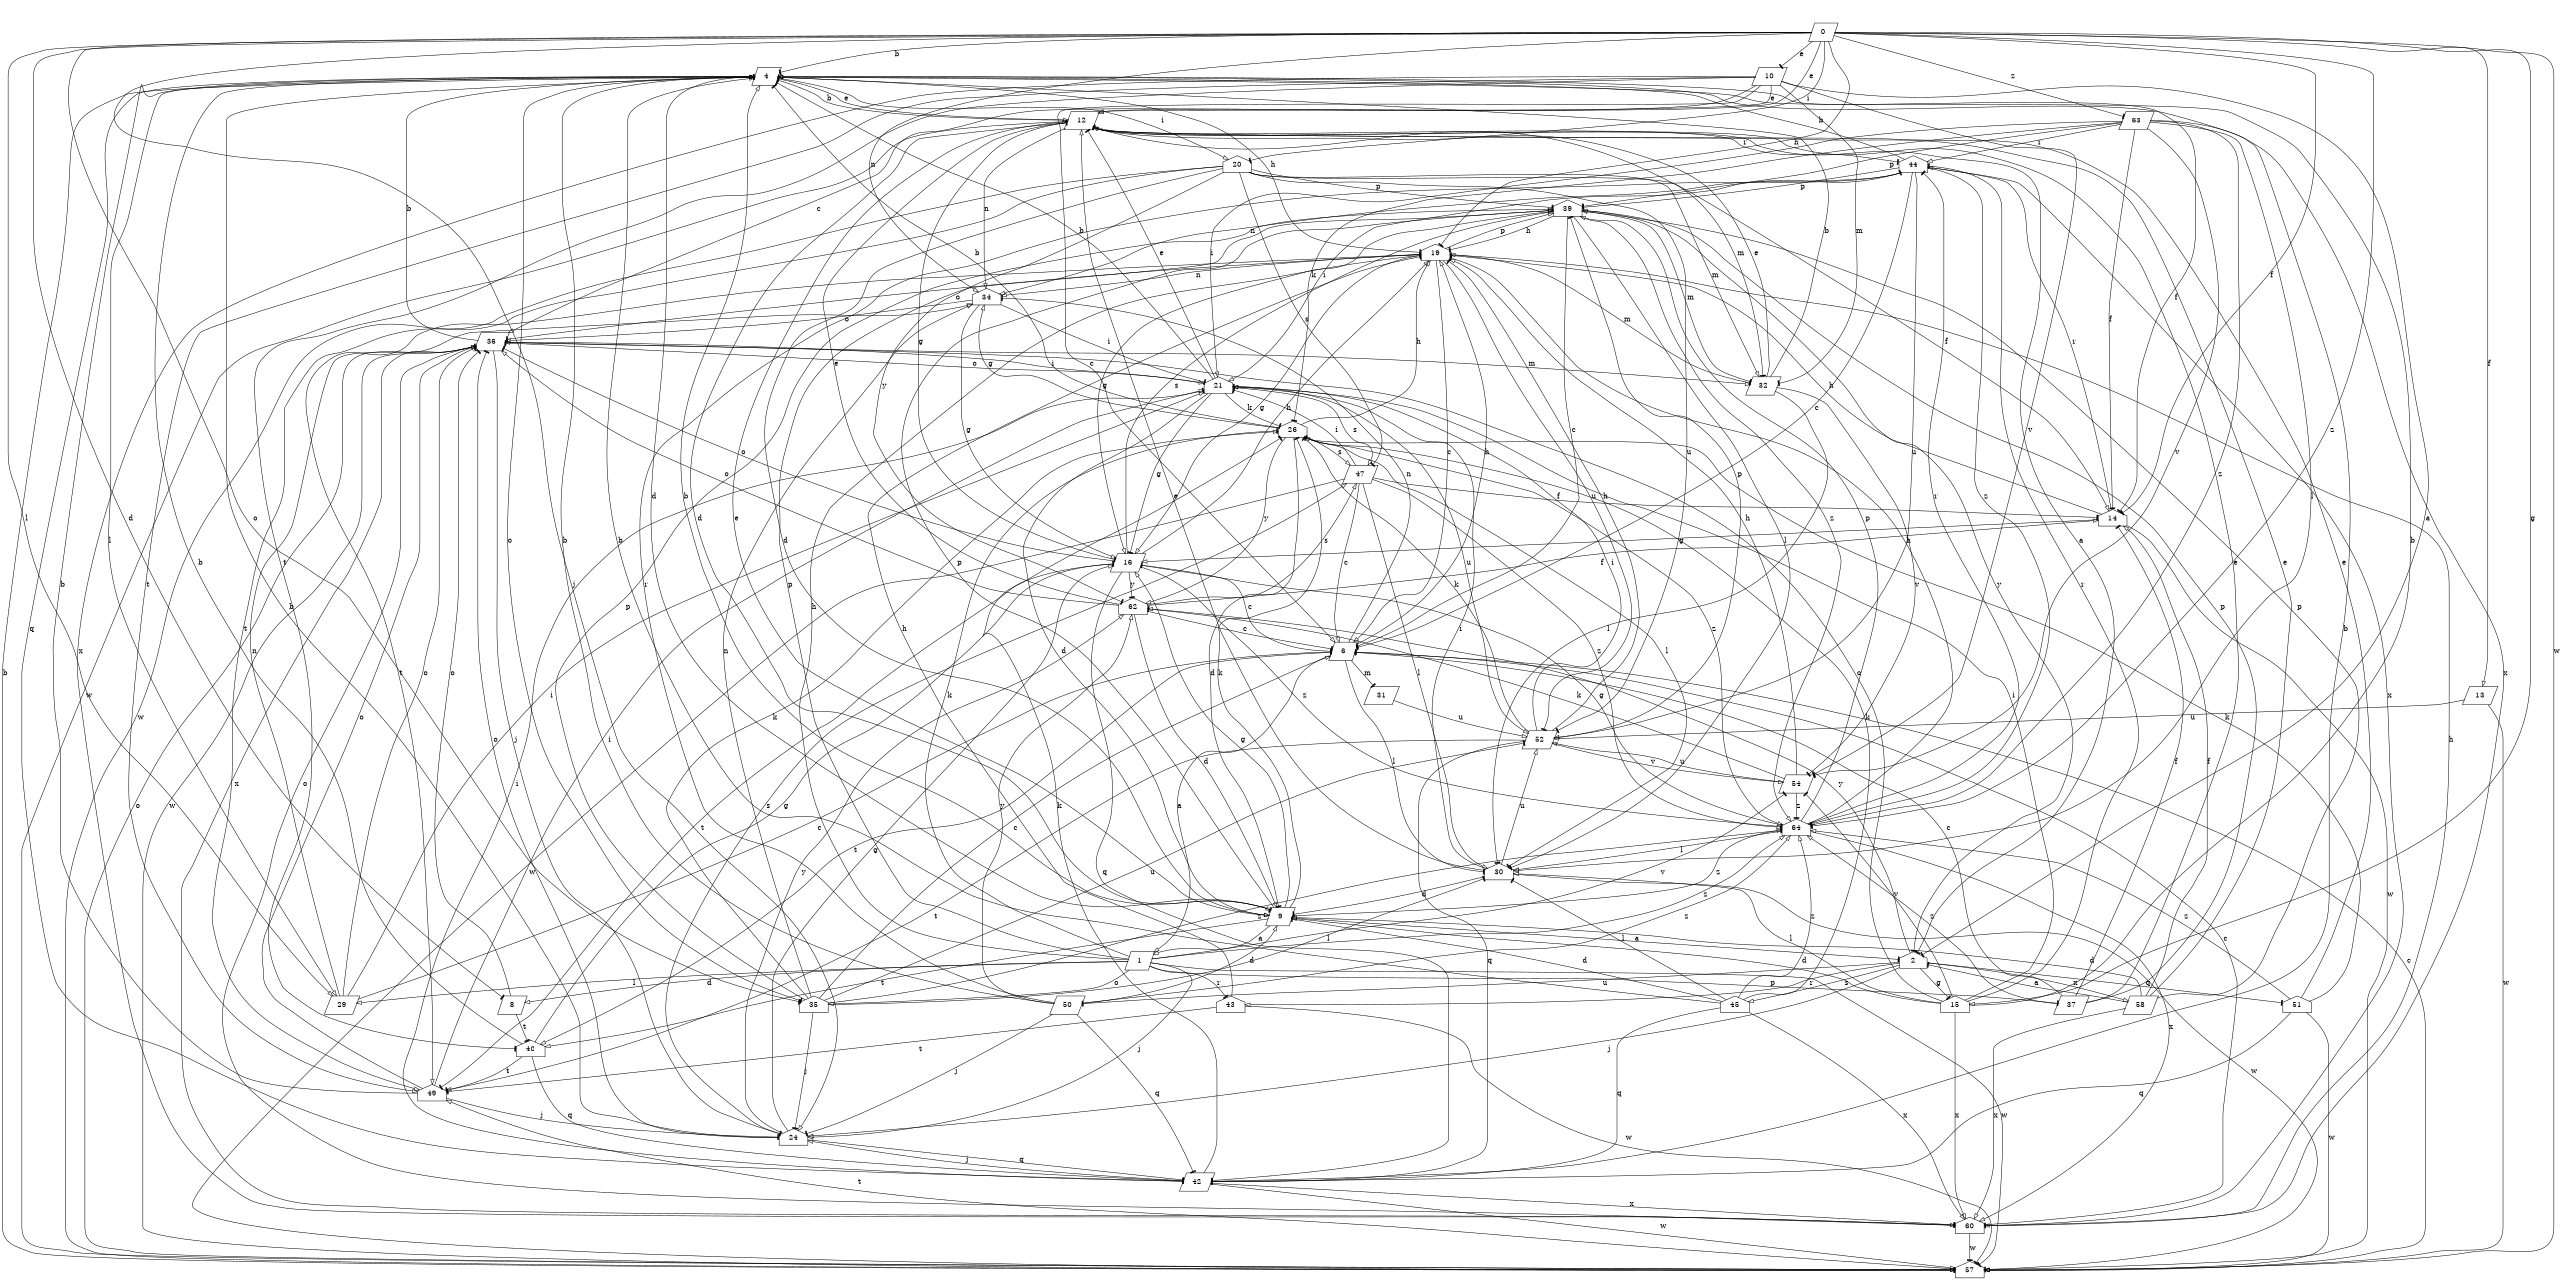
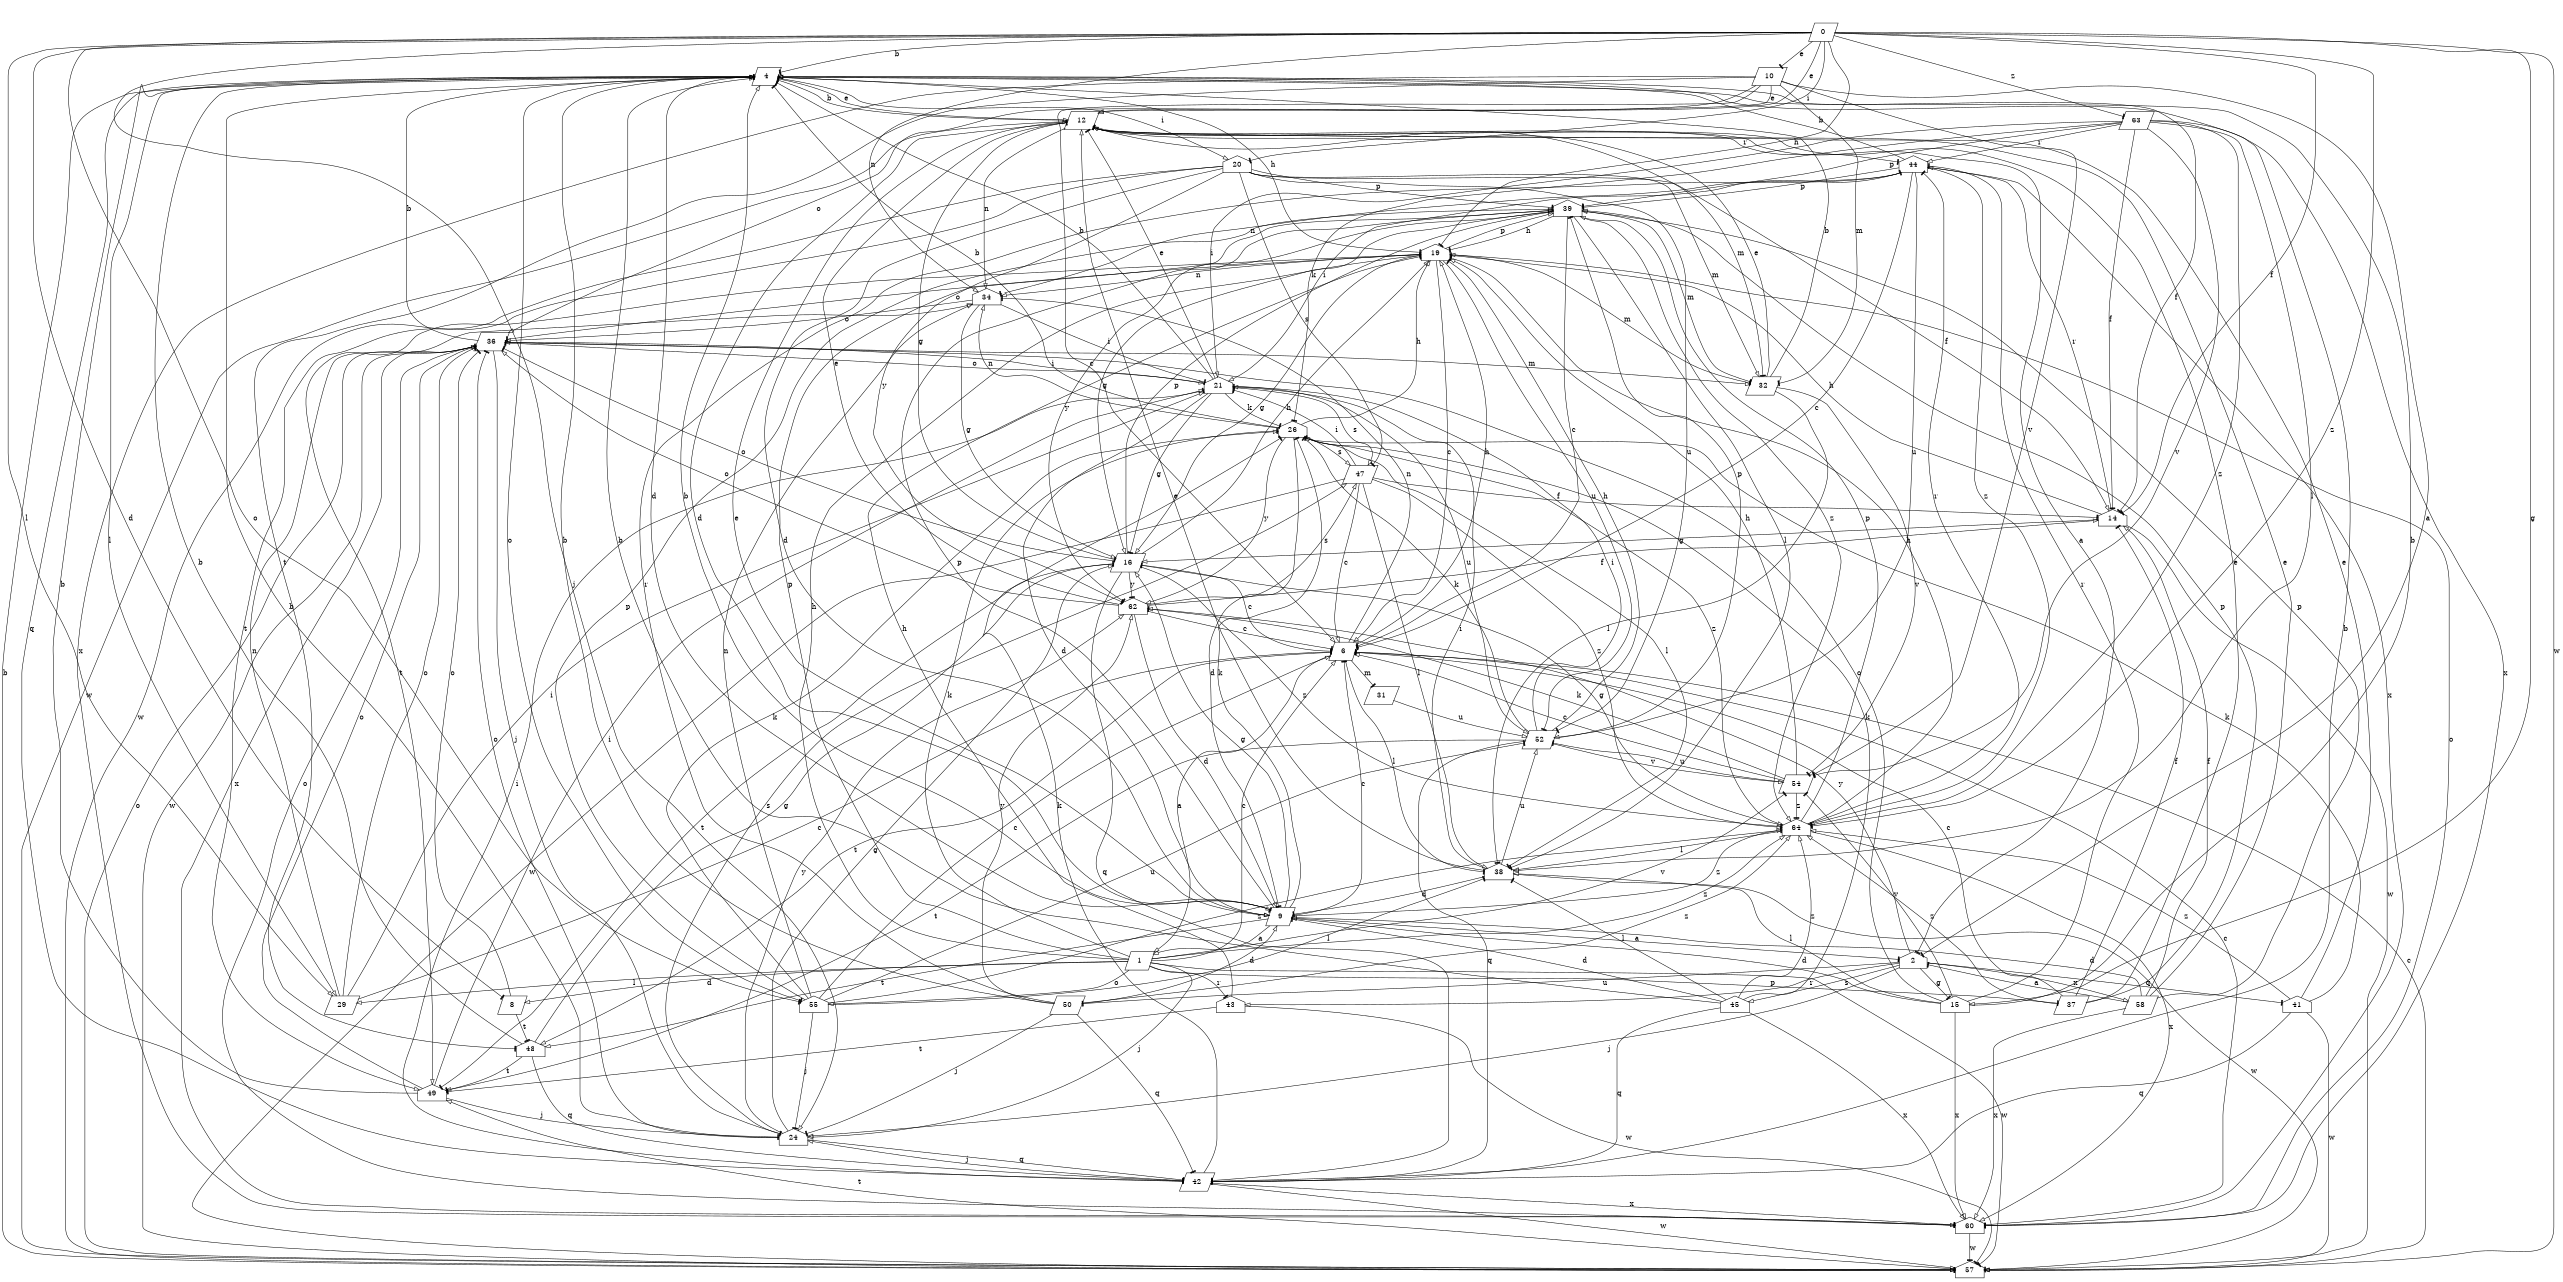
(1448, 206) -> (1448, 206)
(819, 209) -> (819, 209)
(584, 215) -> none
(991, 364) -> (991, 364)
(1177, 386) -> (1177, 386)
(1961, 500) -> (1173, 282)
(1802, 574) -> none
(2480, 696) -> none
none -> (1581, 727)
(2451, 740) -> (2451, 740)
(1669, 762) -> (1669, 762)
(2493, 762) -> (2493, 762)
none -> (1362, 812)
none -> (1242, 842)
(1499, 872) -> (1499, 872)
(814, 1005) -> (814, 1005)
(2297, 1005) -> (2297, 1005)
(531, 1049) -> (531, 1049)
